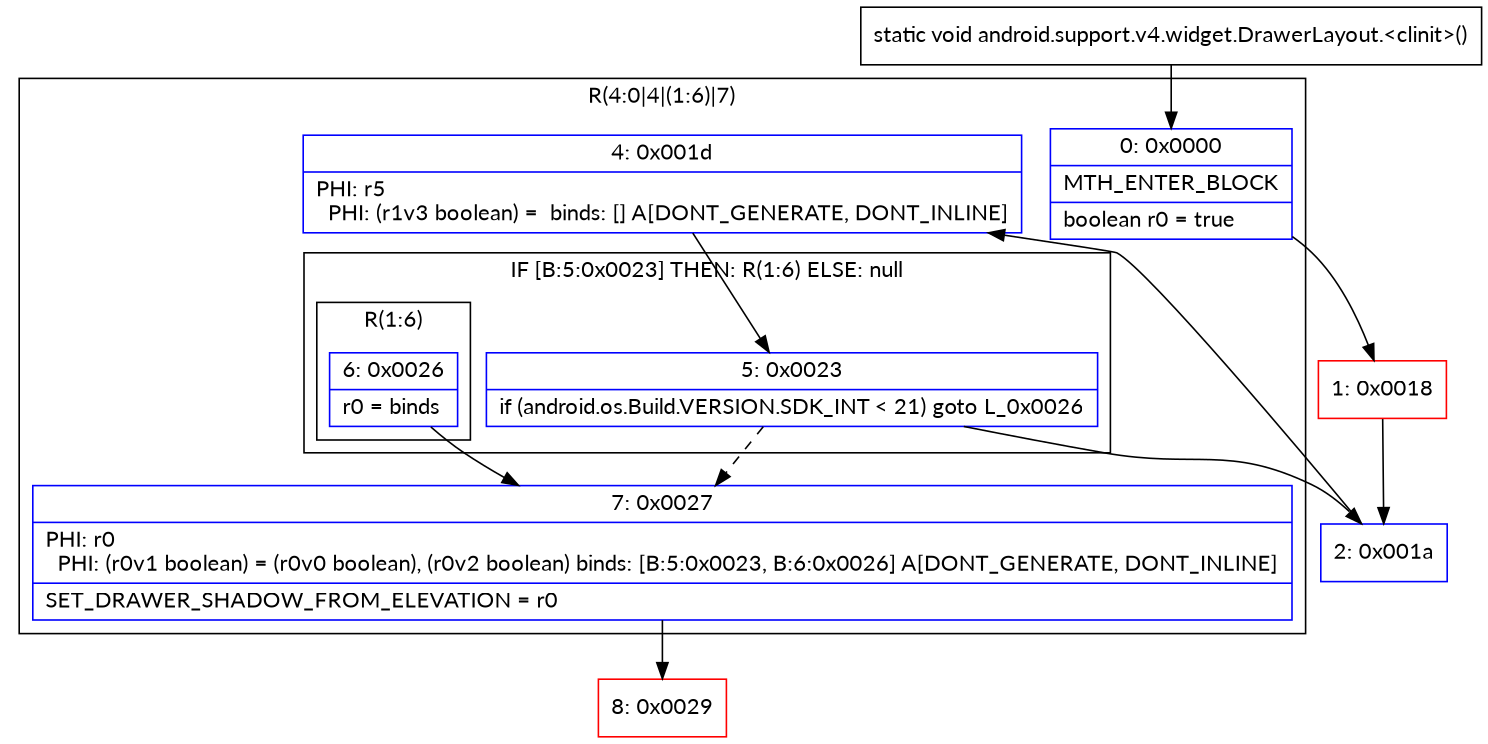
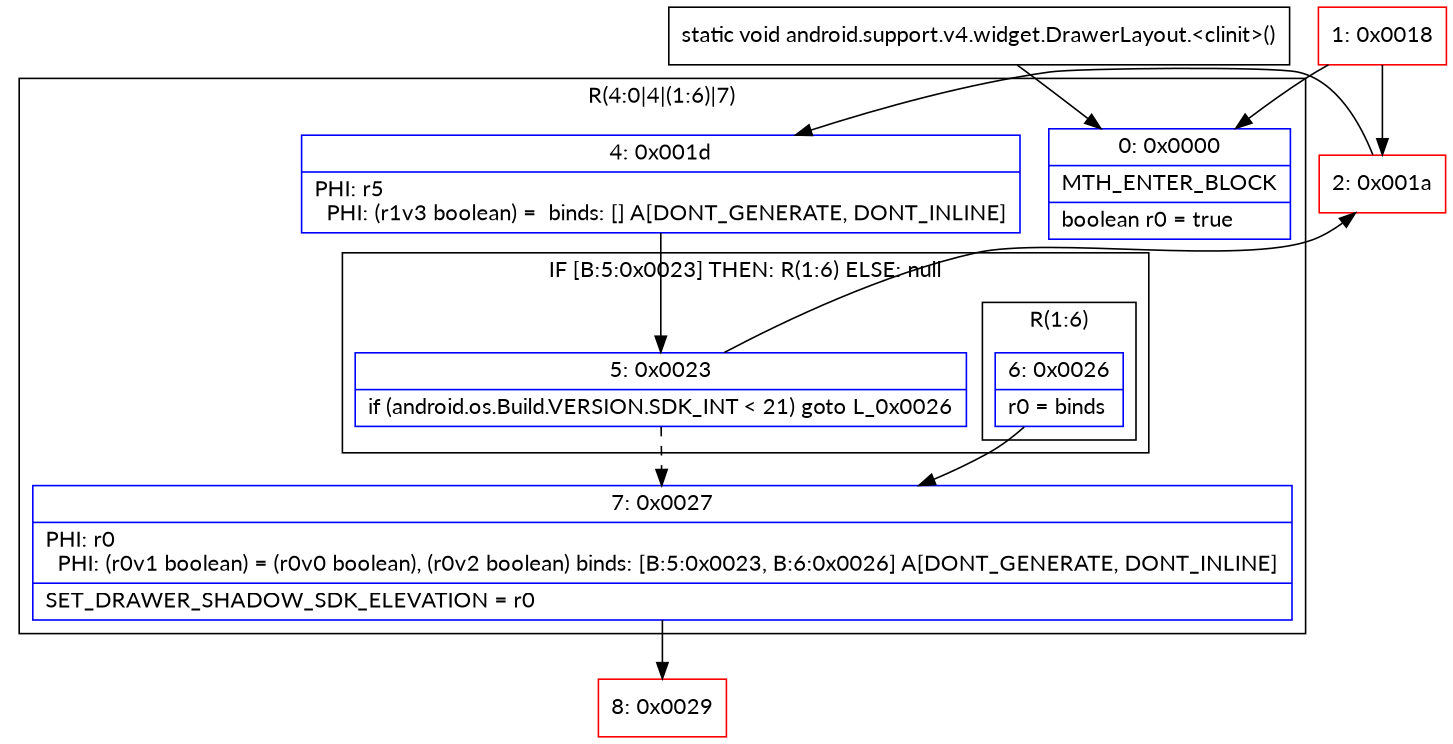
(1338, 285) -> (1288, 90)
(1384, 553) -> (1382, 184)
(302, 601) -> (291, 601)
